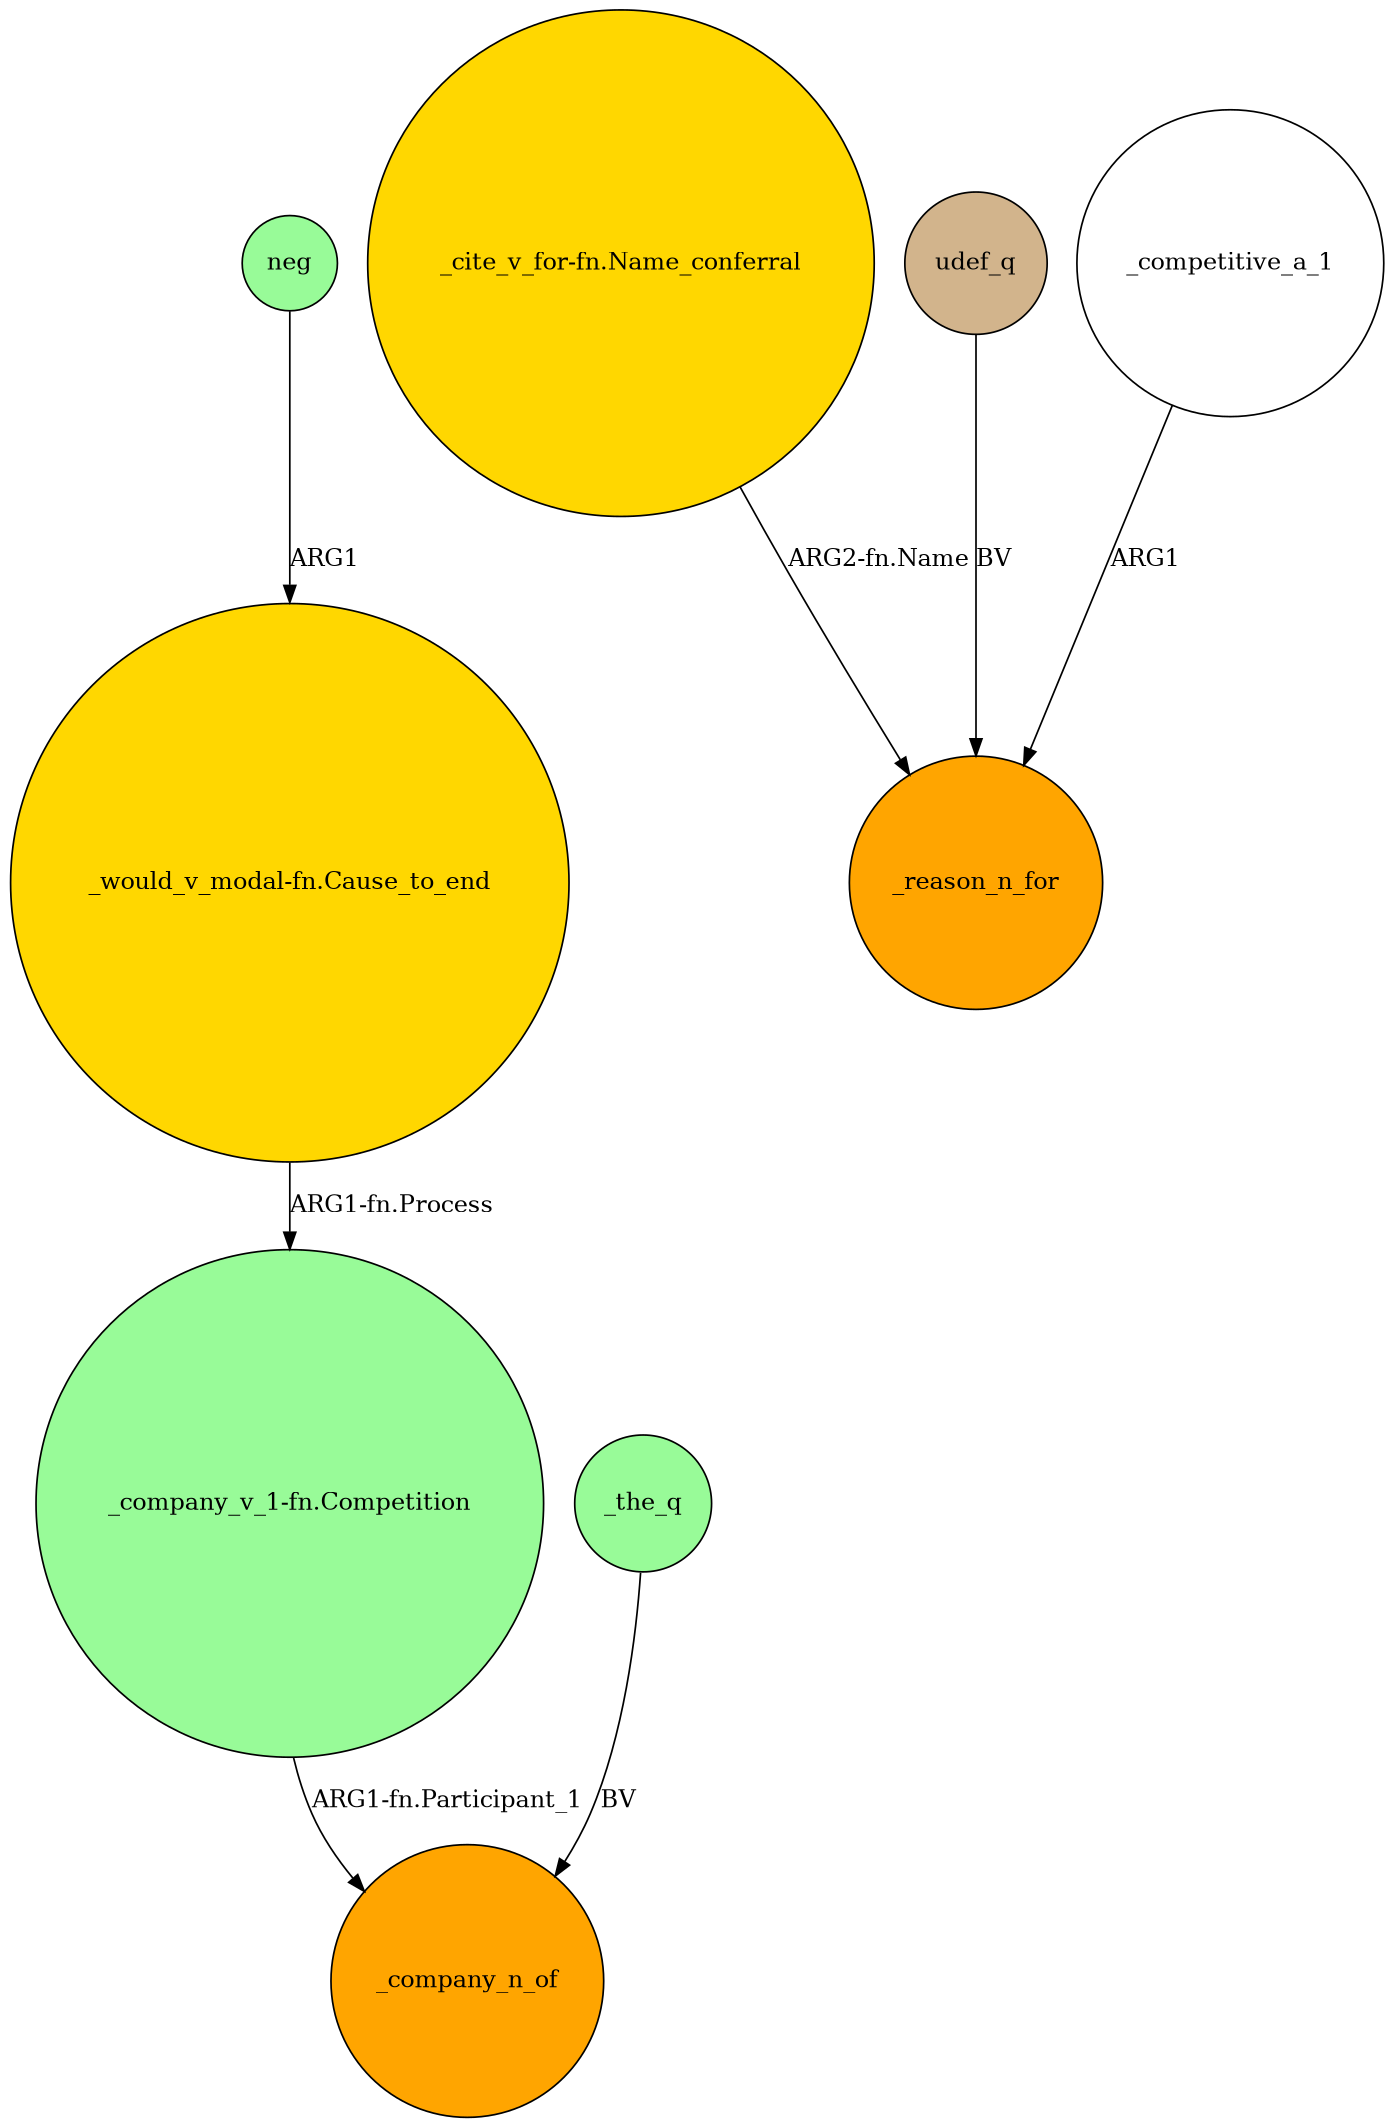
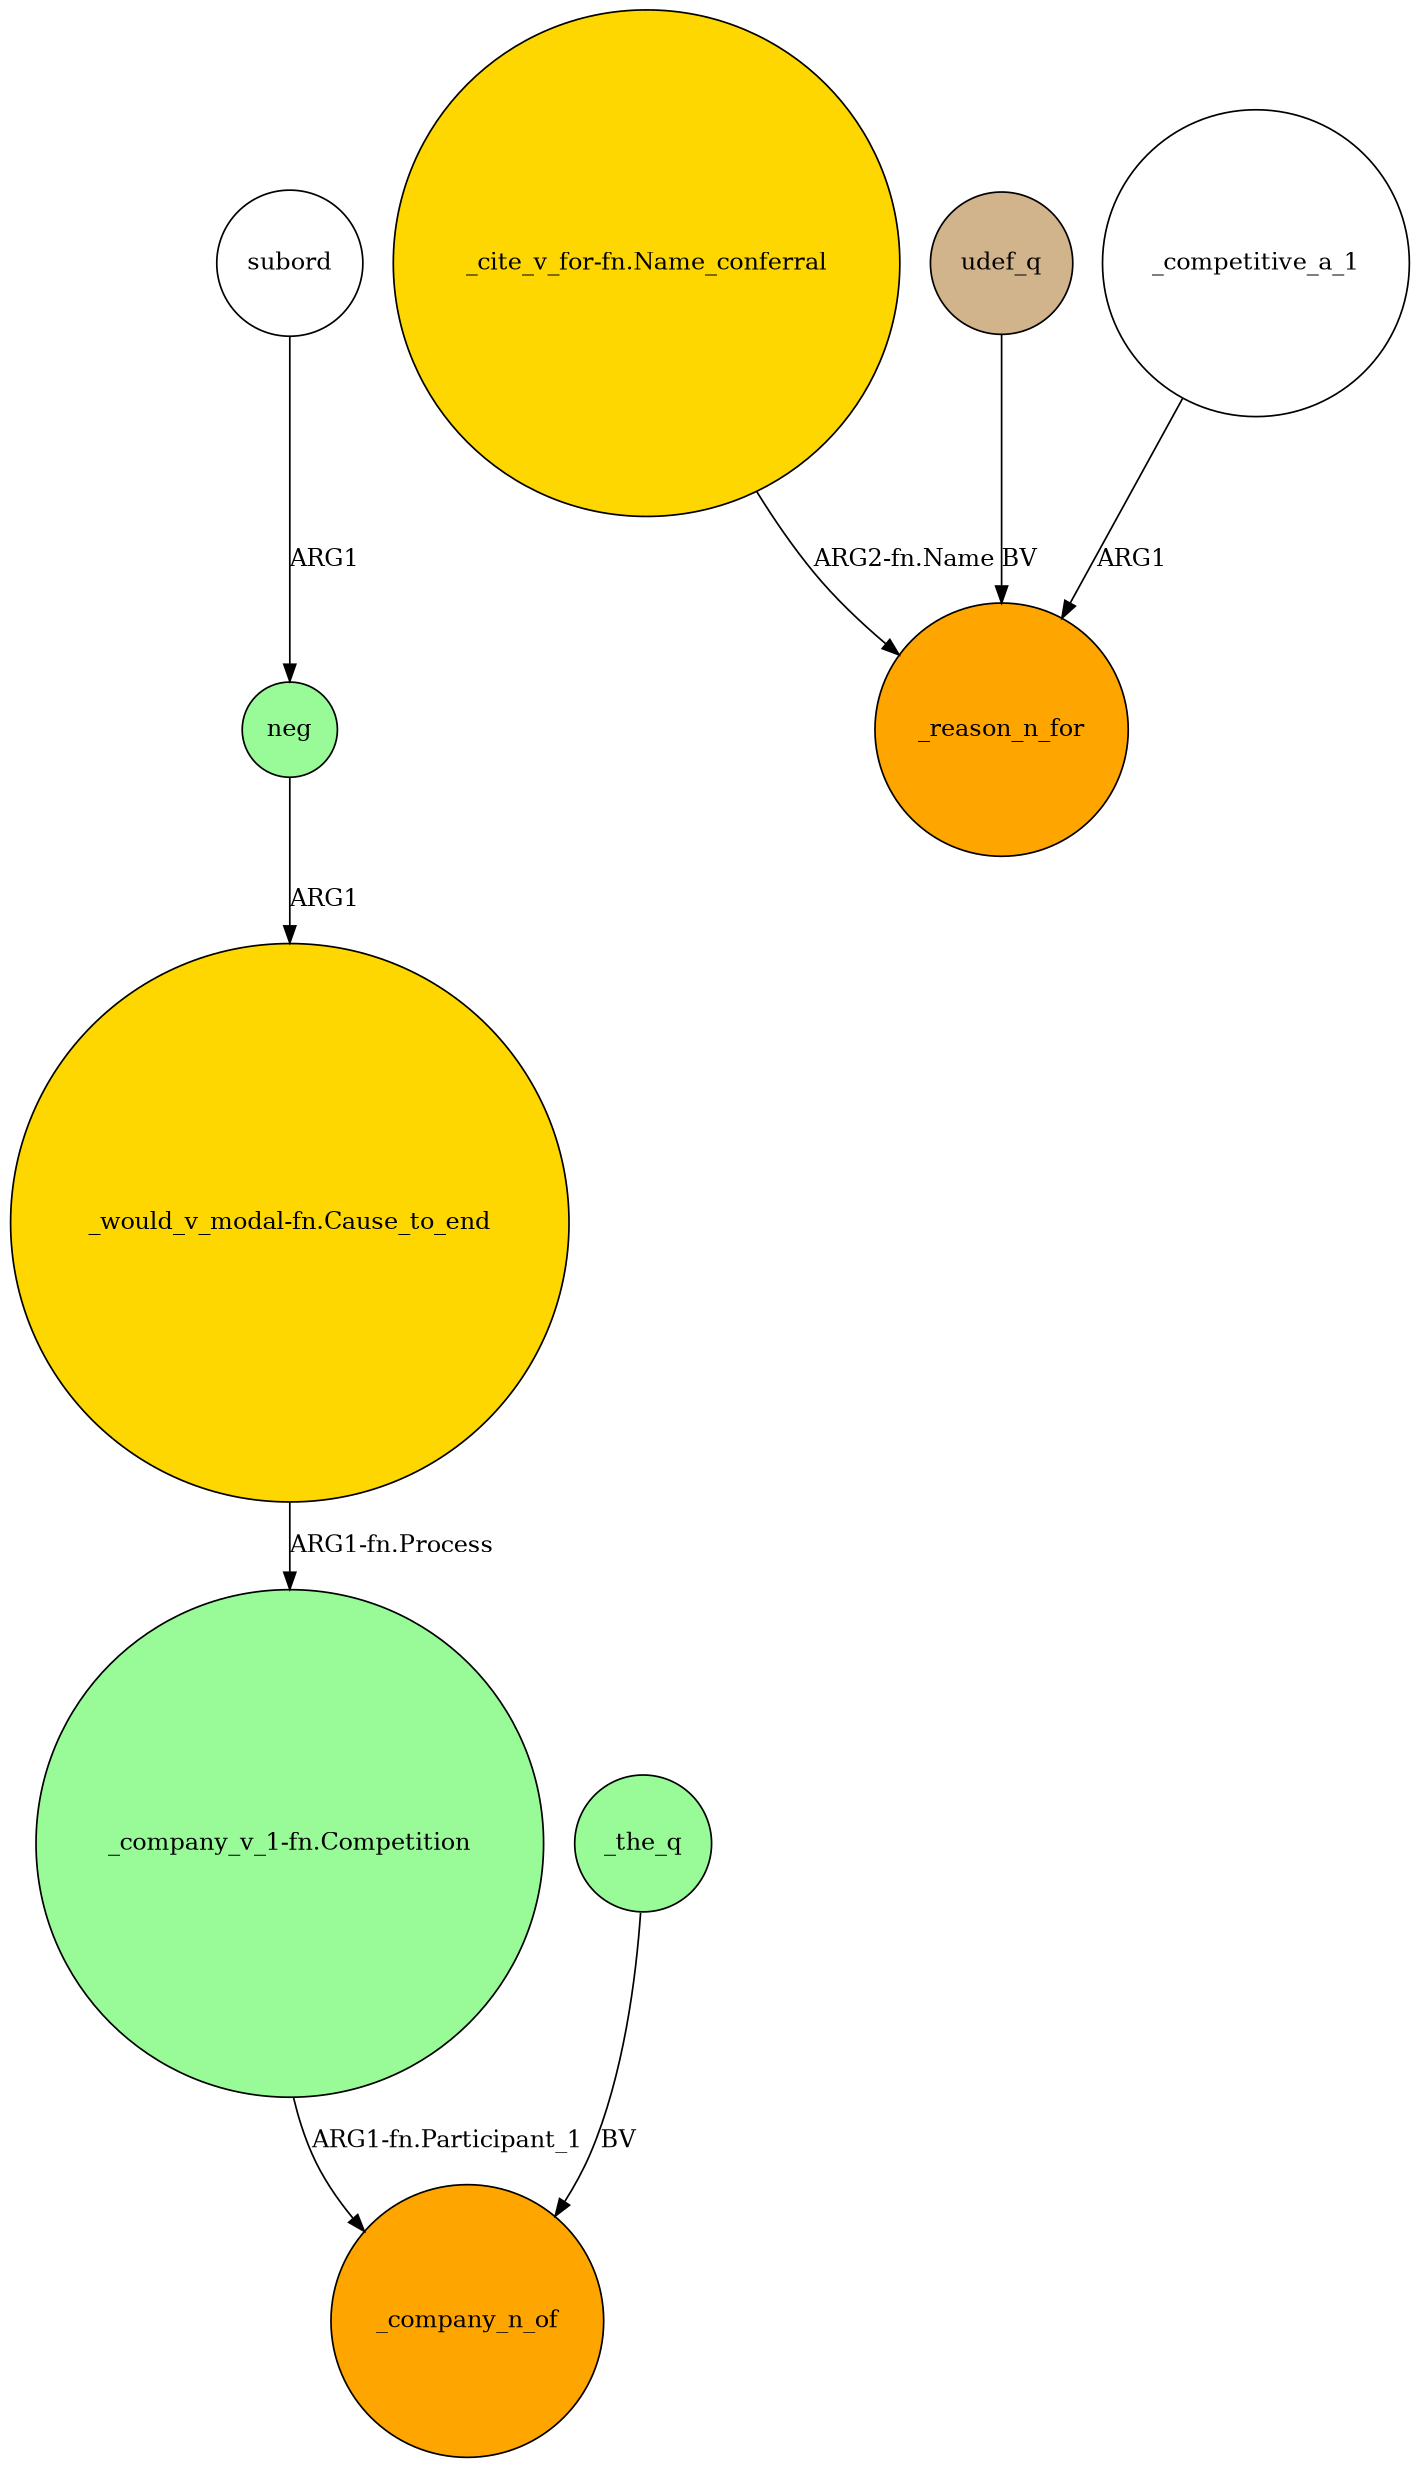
none -> (290, 263)
